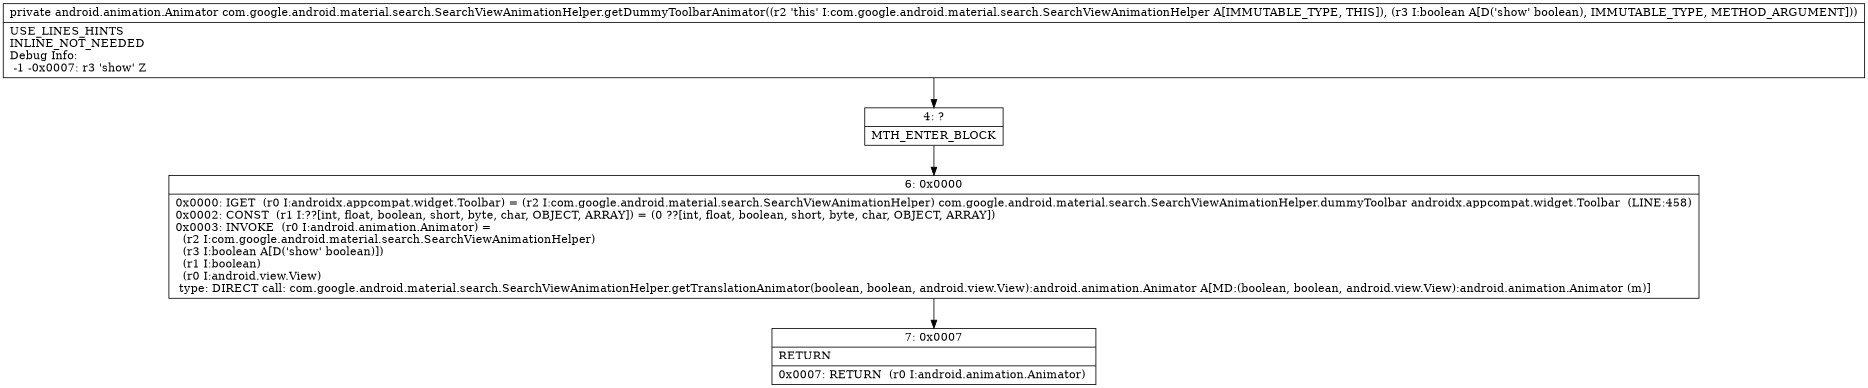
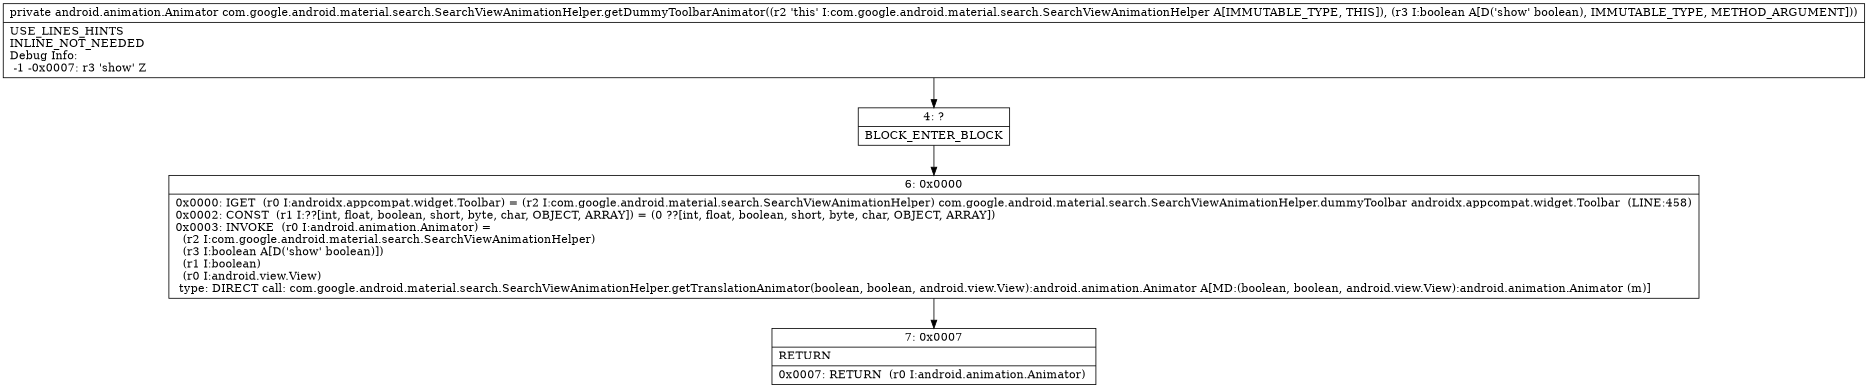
(934, 136) -> (934, 136)
